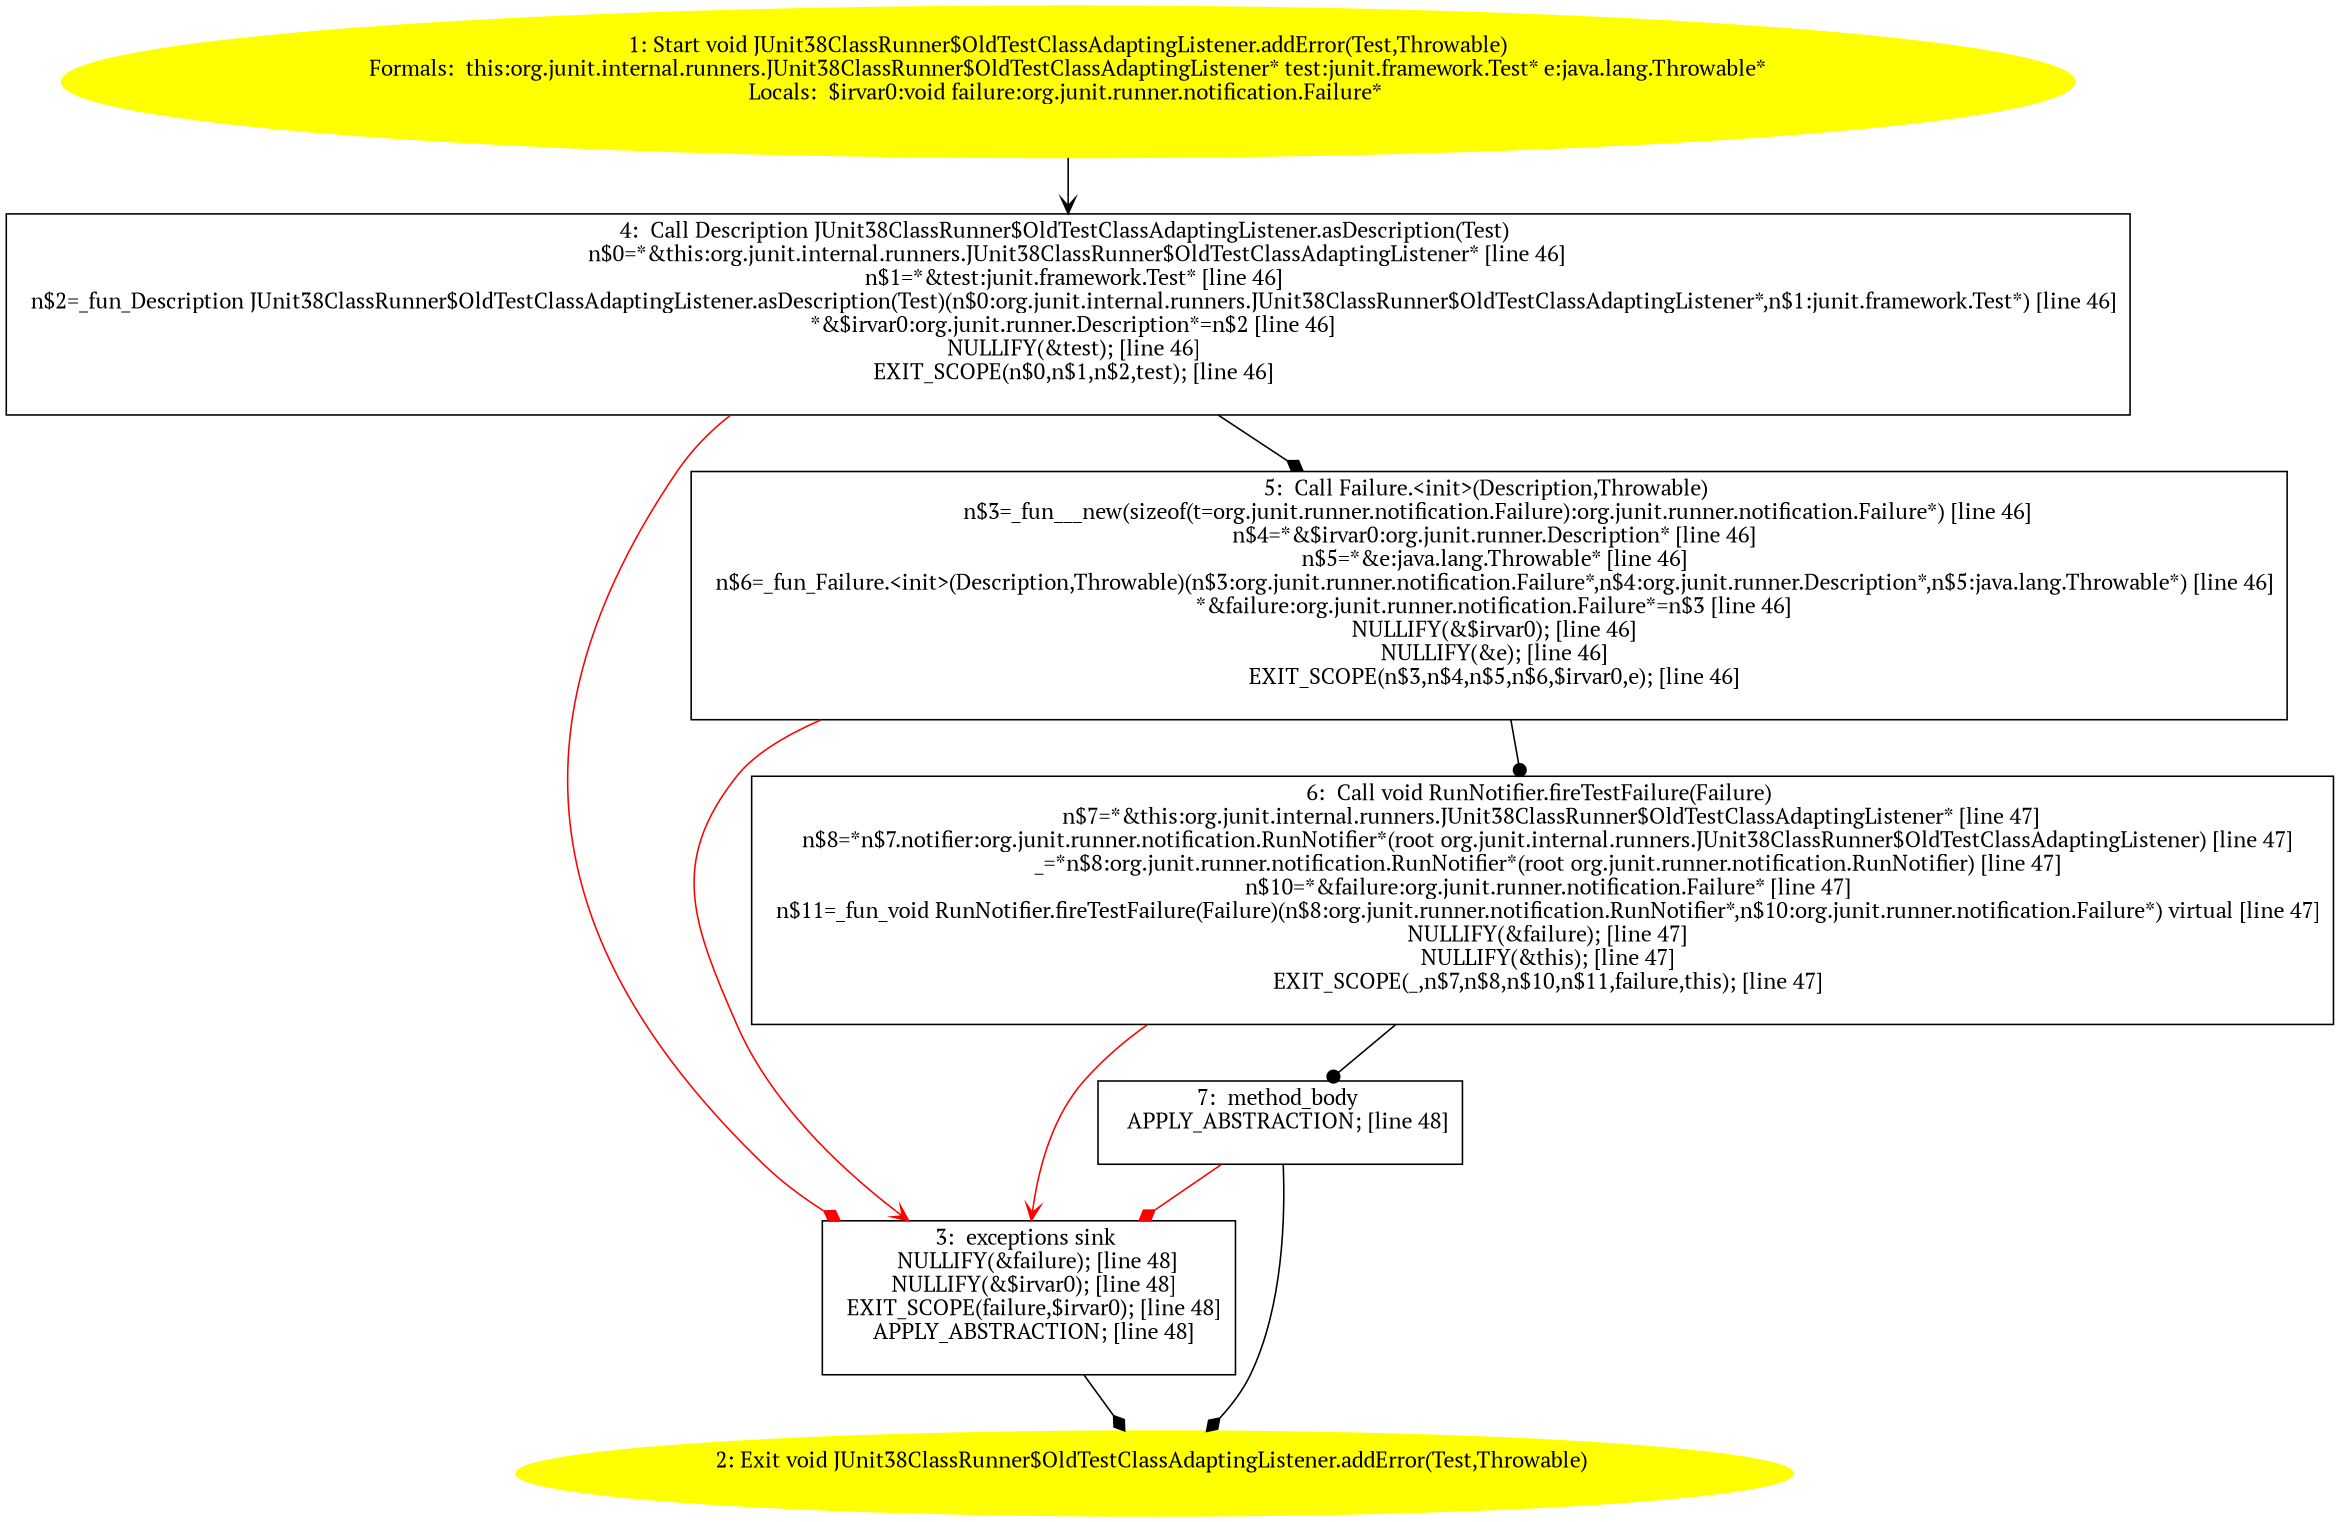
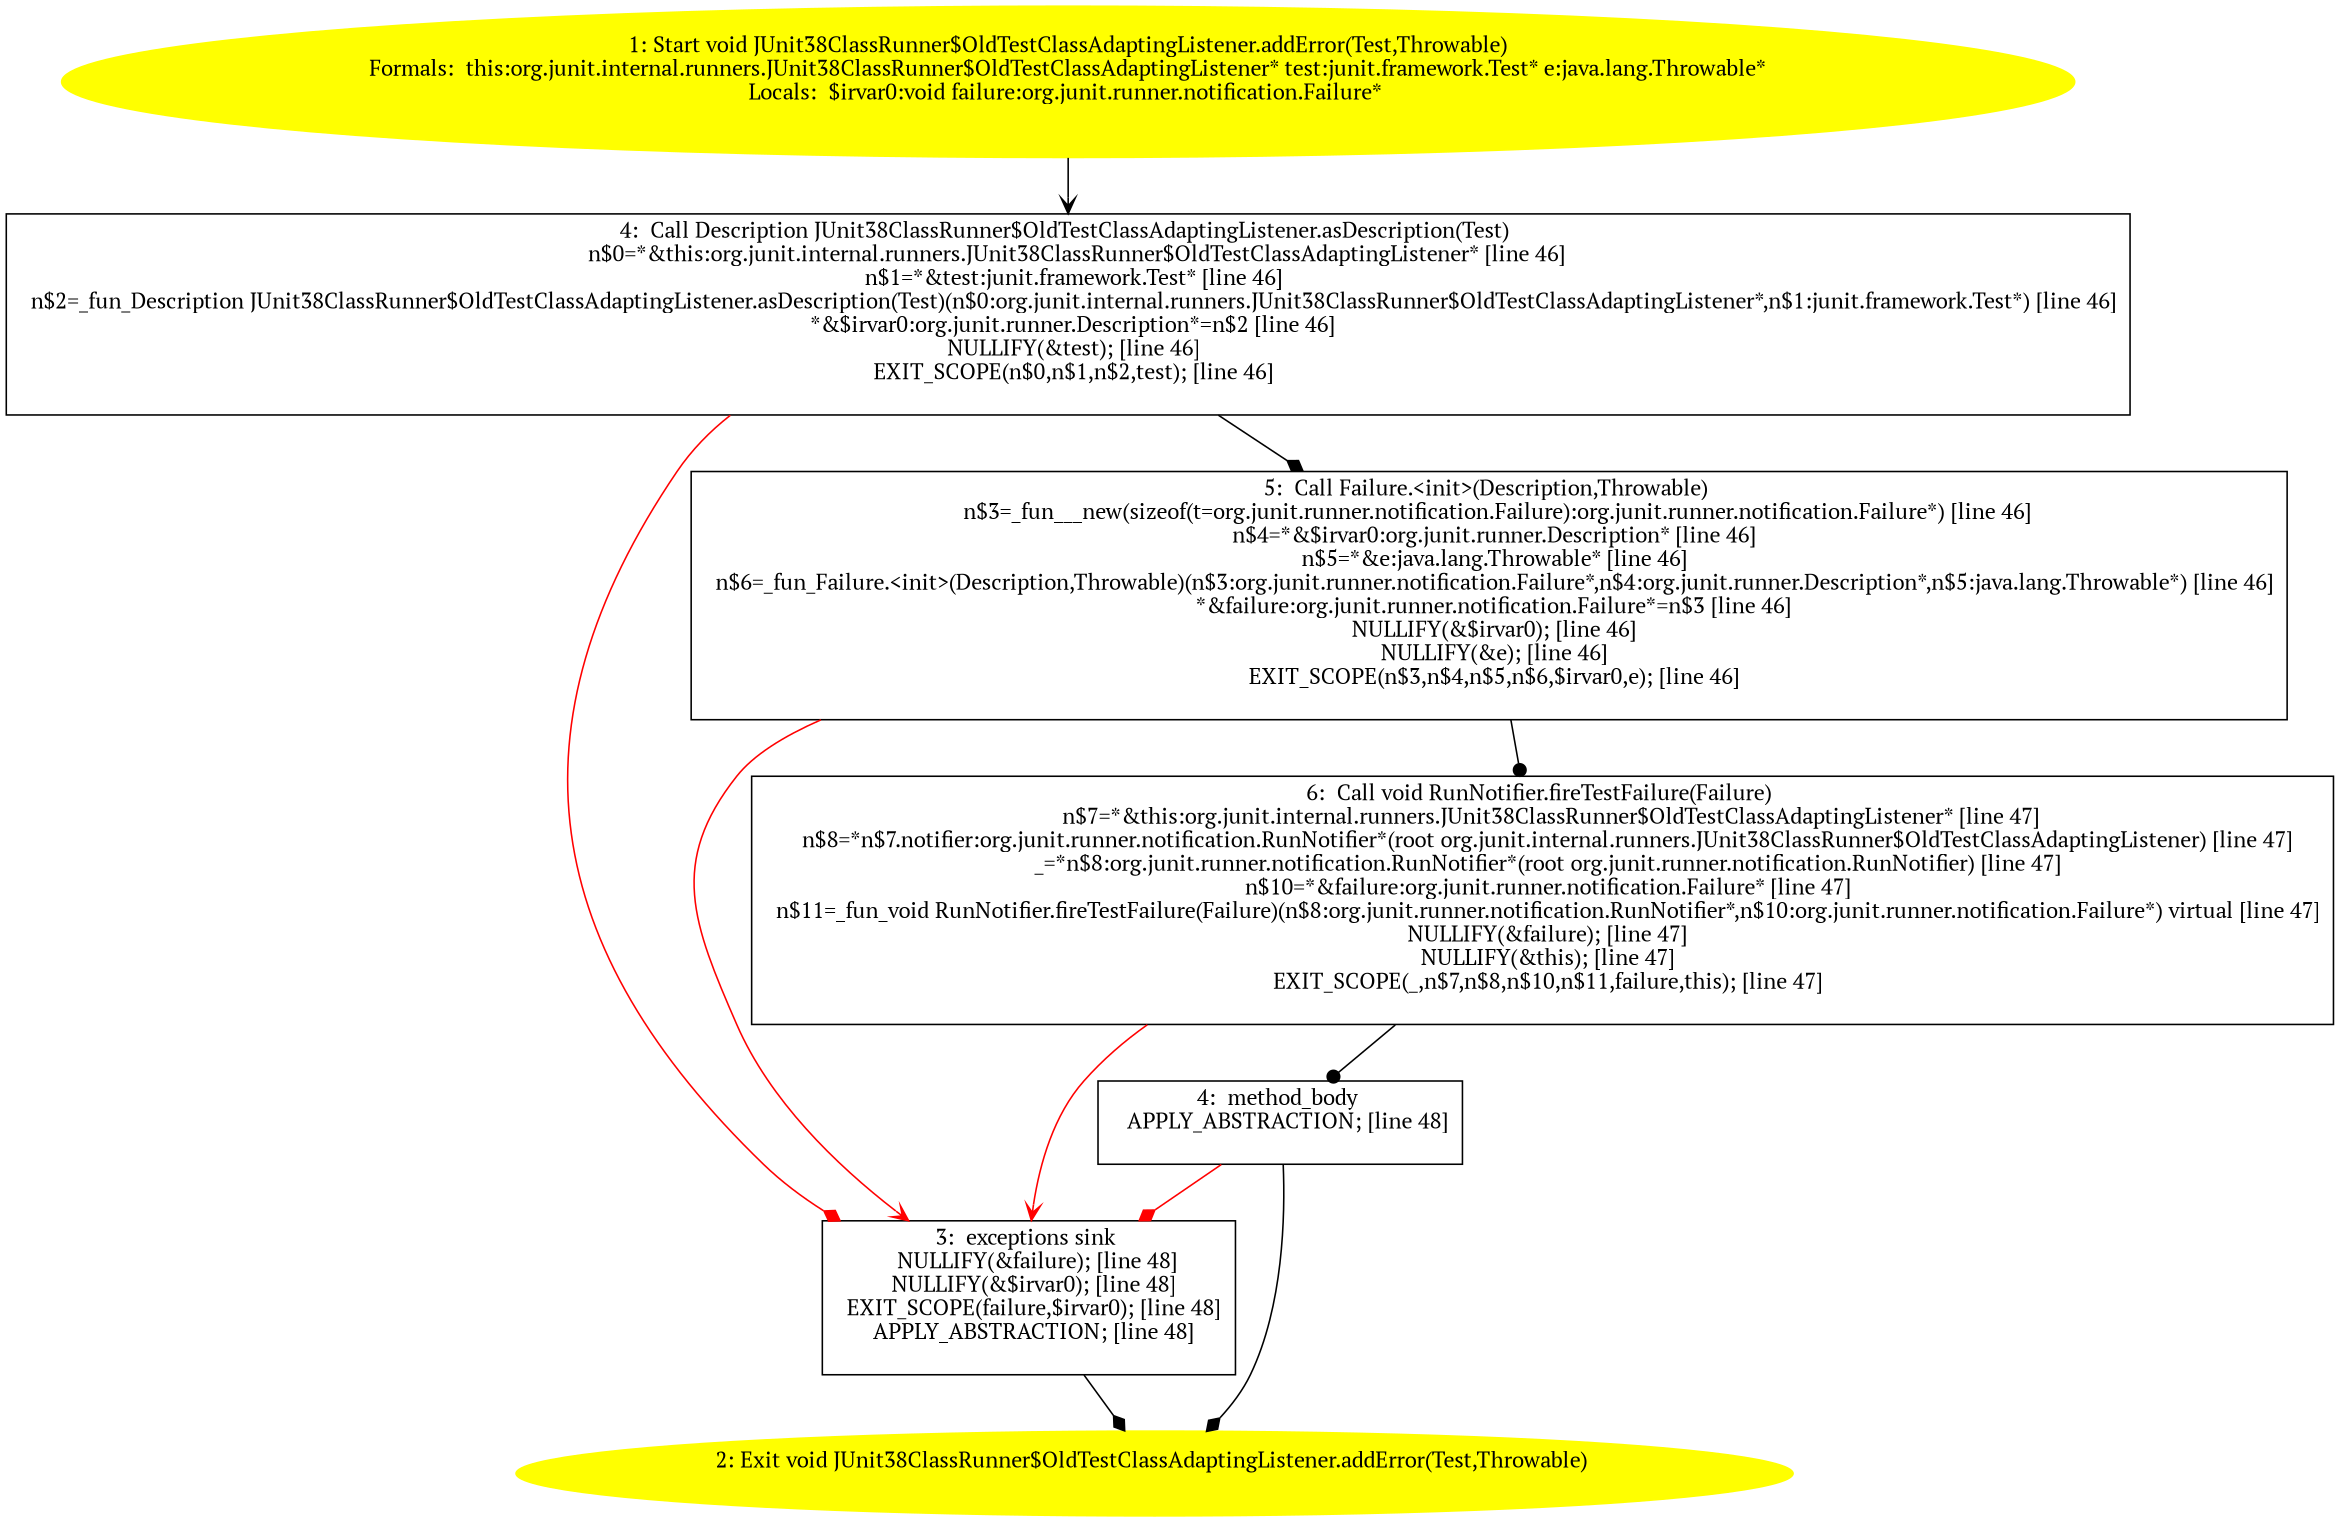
(1280, 1123) -> (1280, 1123)
